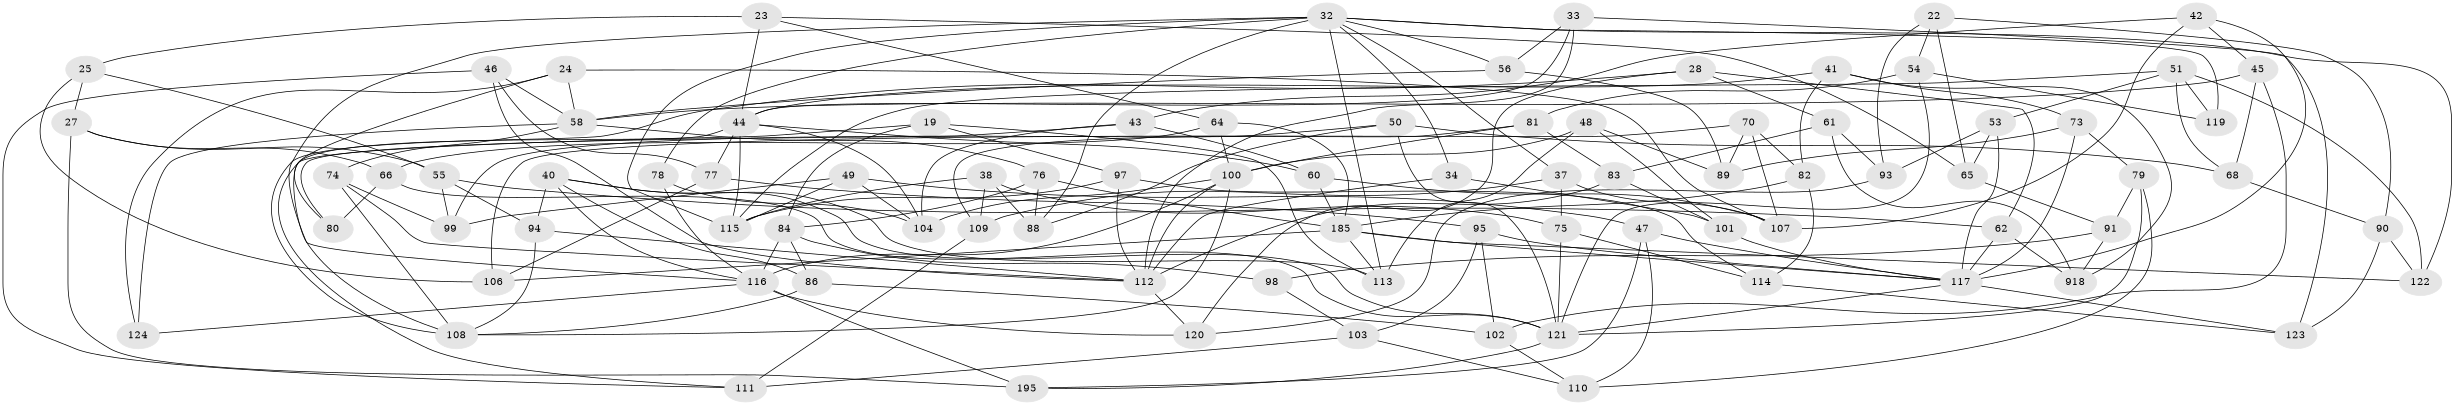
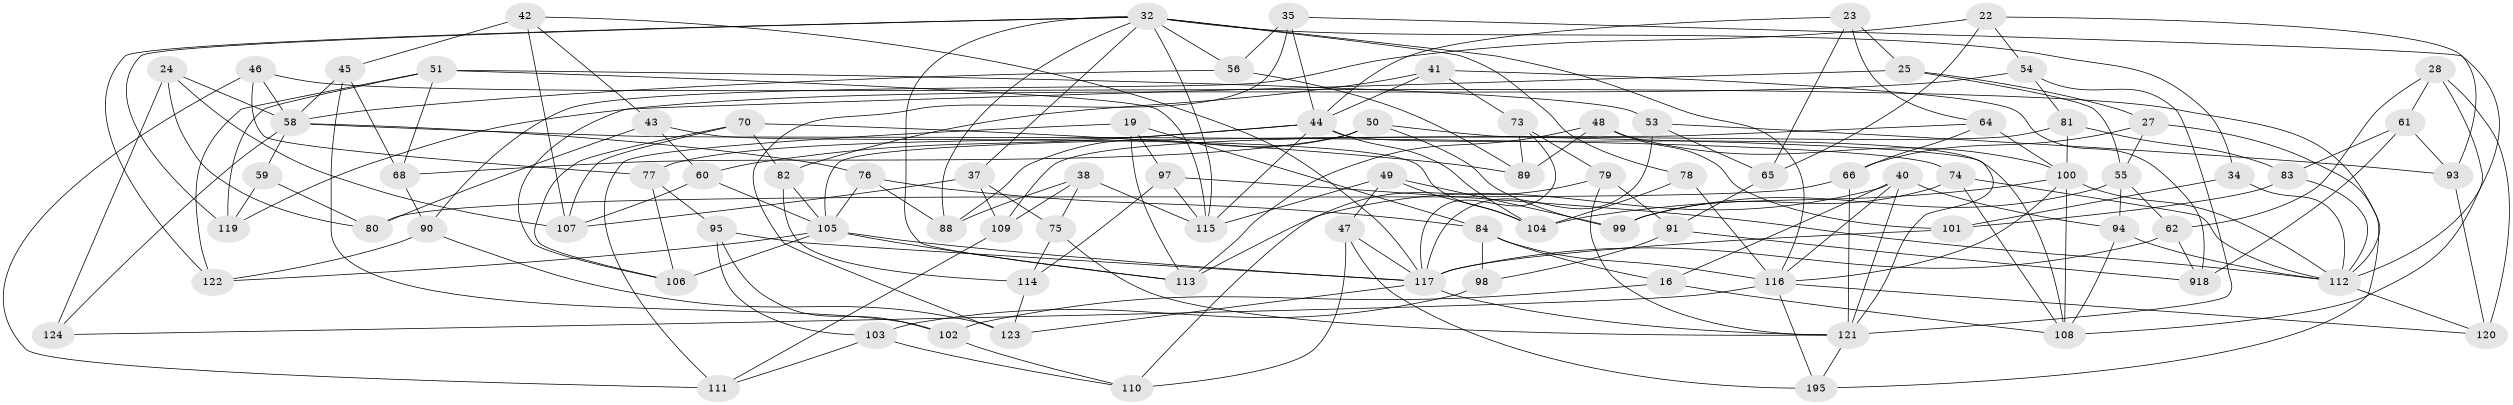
(1574, 16) -> (1289, 16)
none -> (262, 176)
(1341, 229) -> (828, 229)
(812, 282) -> (1666, 282)
